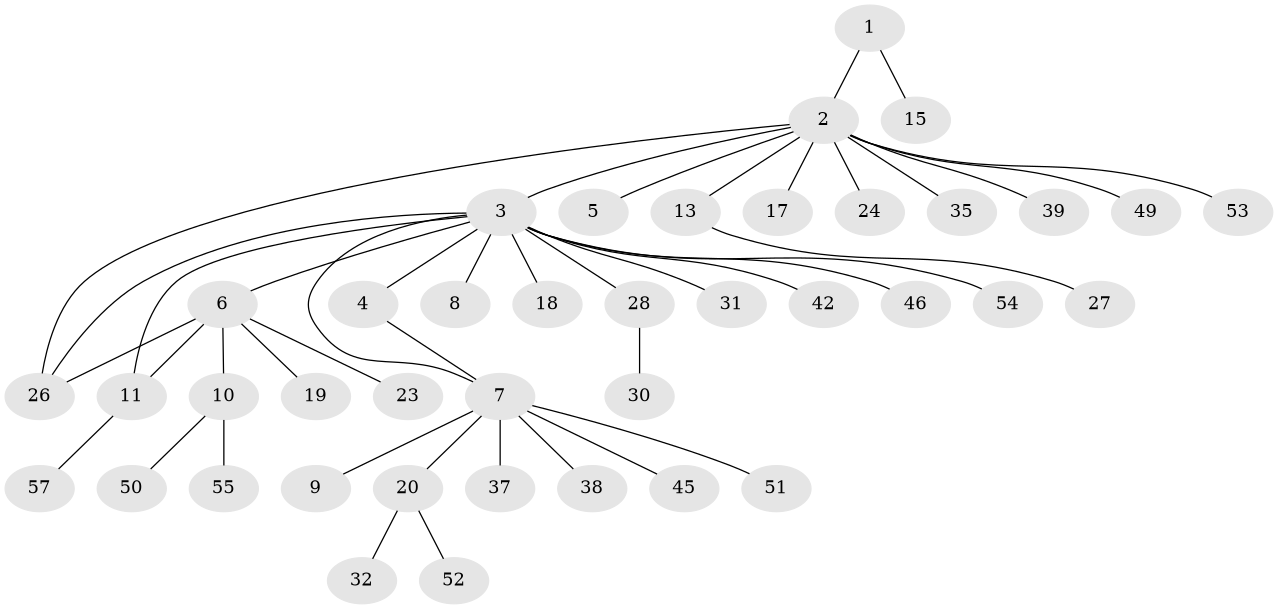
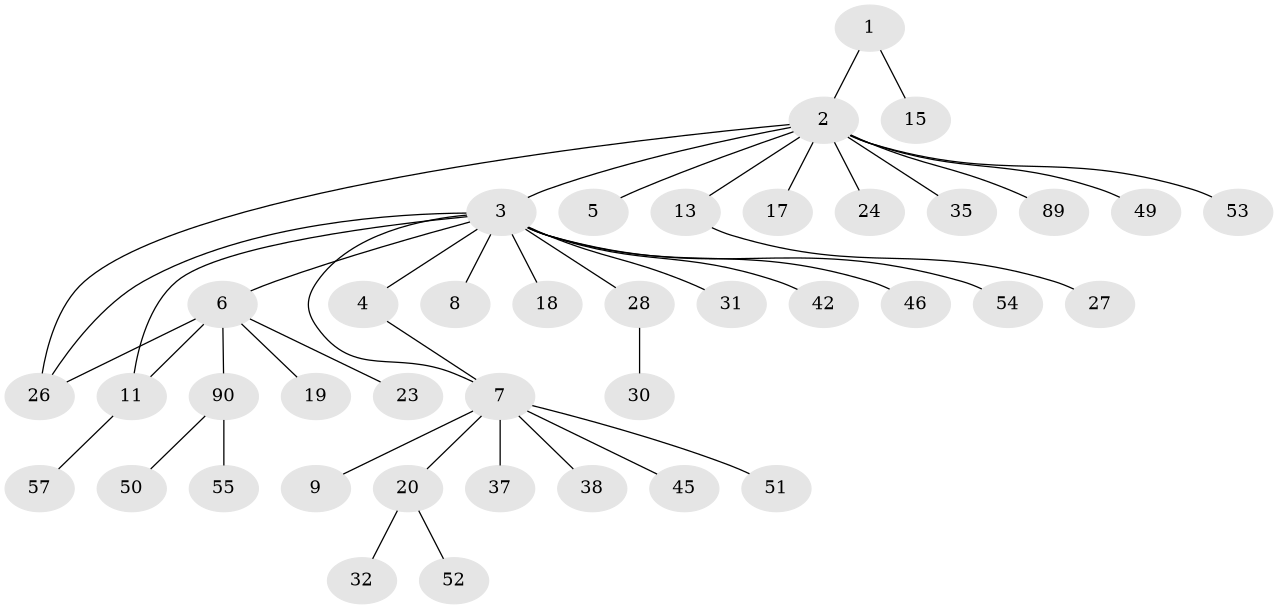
(1054, 212) -> (1054, 212)
(224, 397) -> (224, 397)
